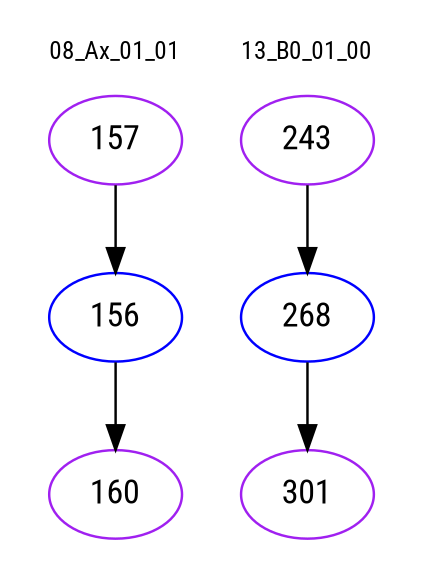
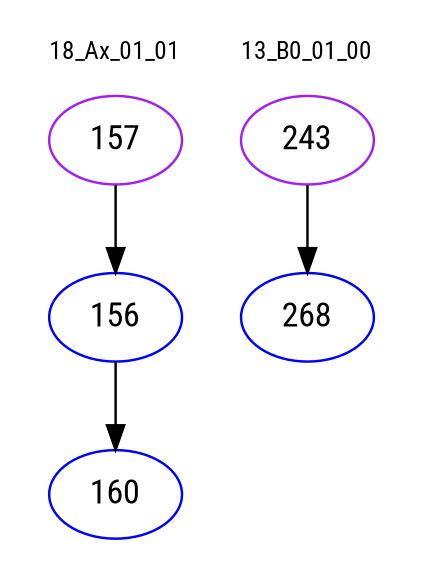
(116, 53) -> (116, 53)
(116, 494) -> (116, 494)
(307, 494) -> none
